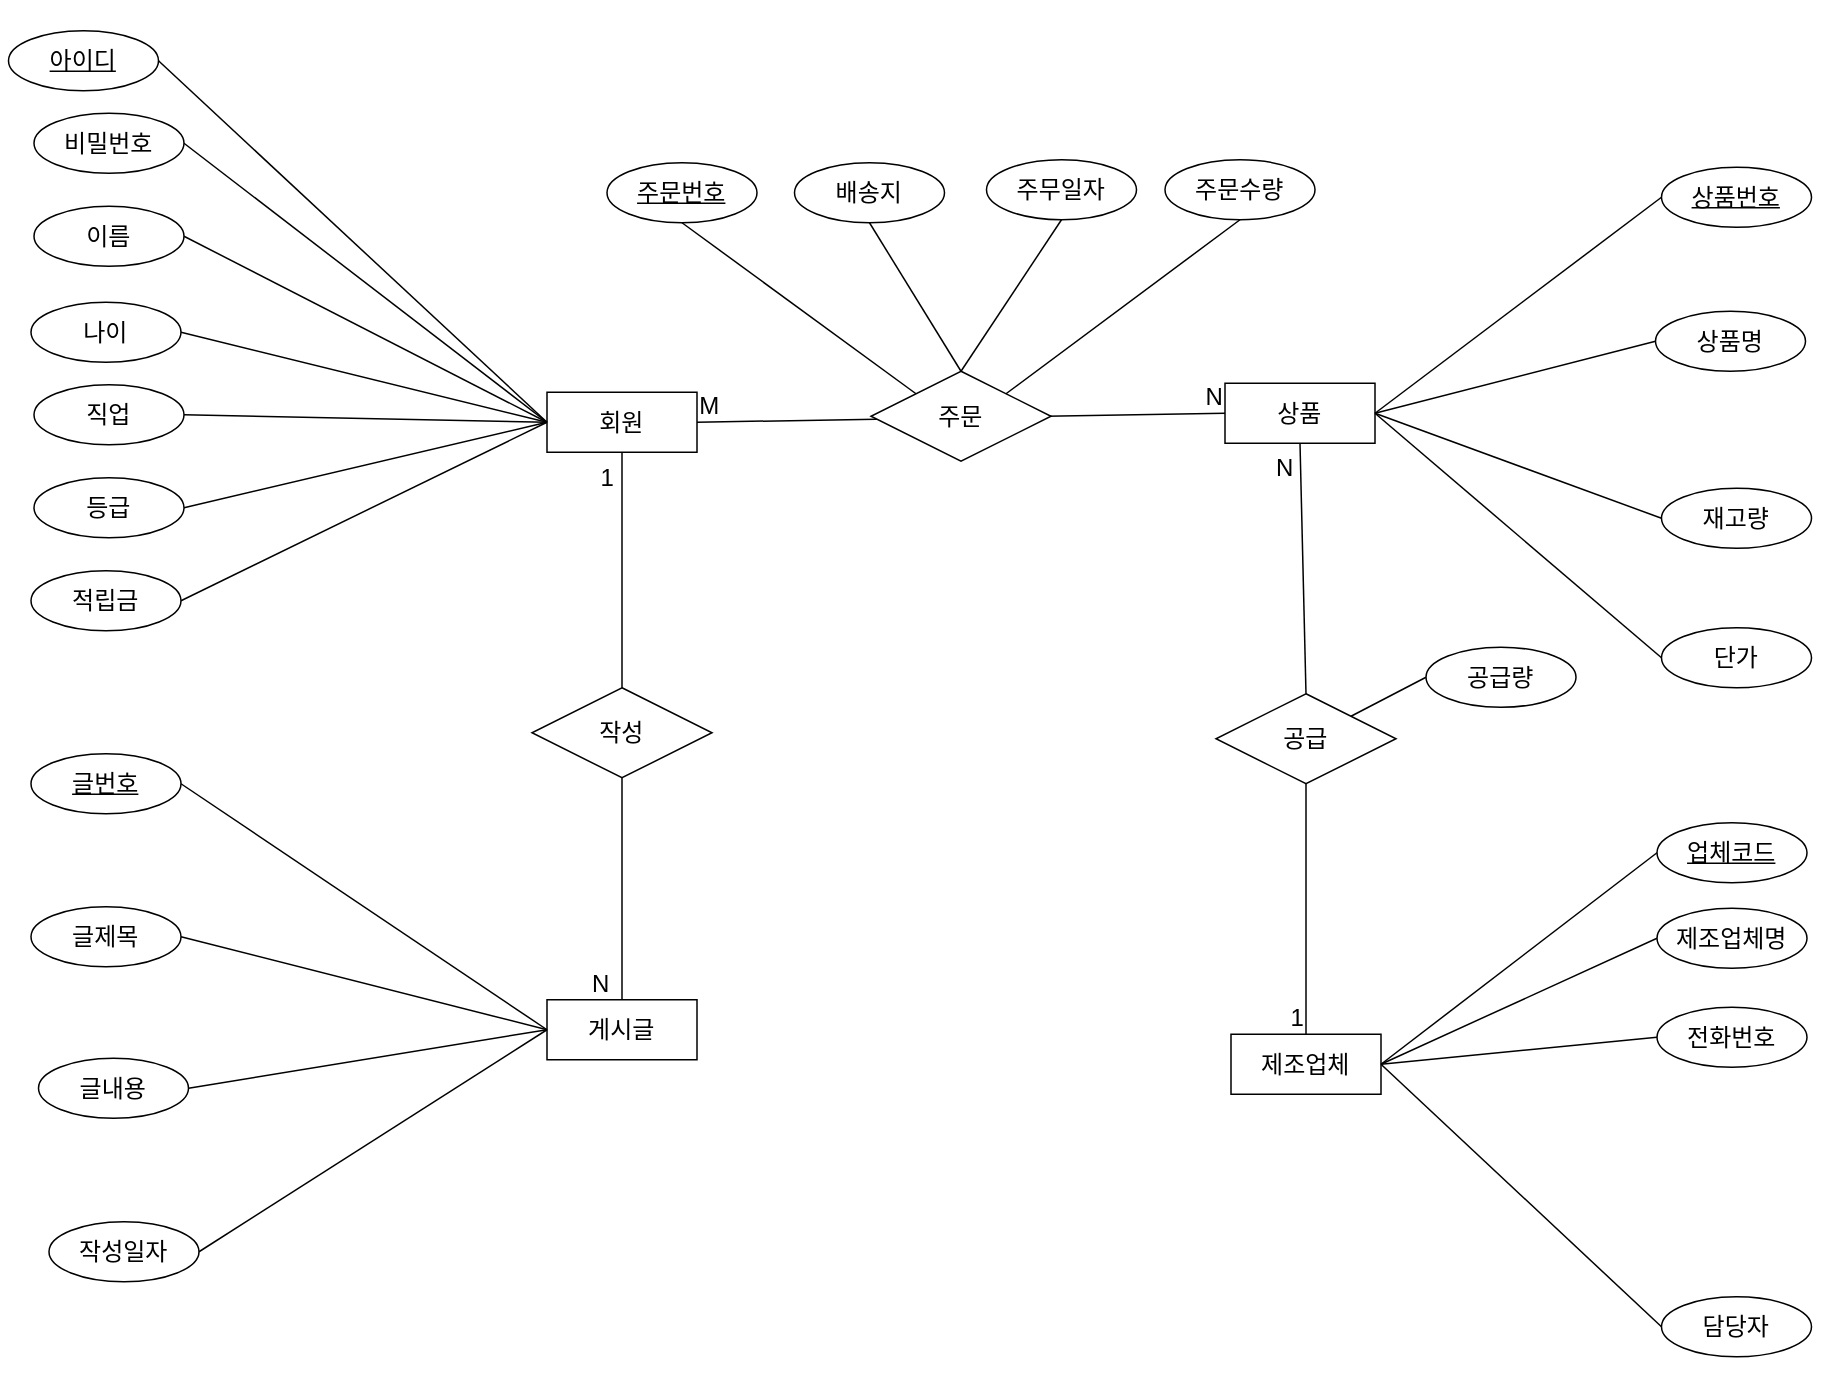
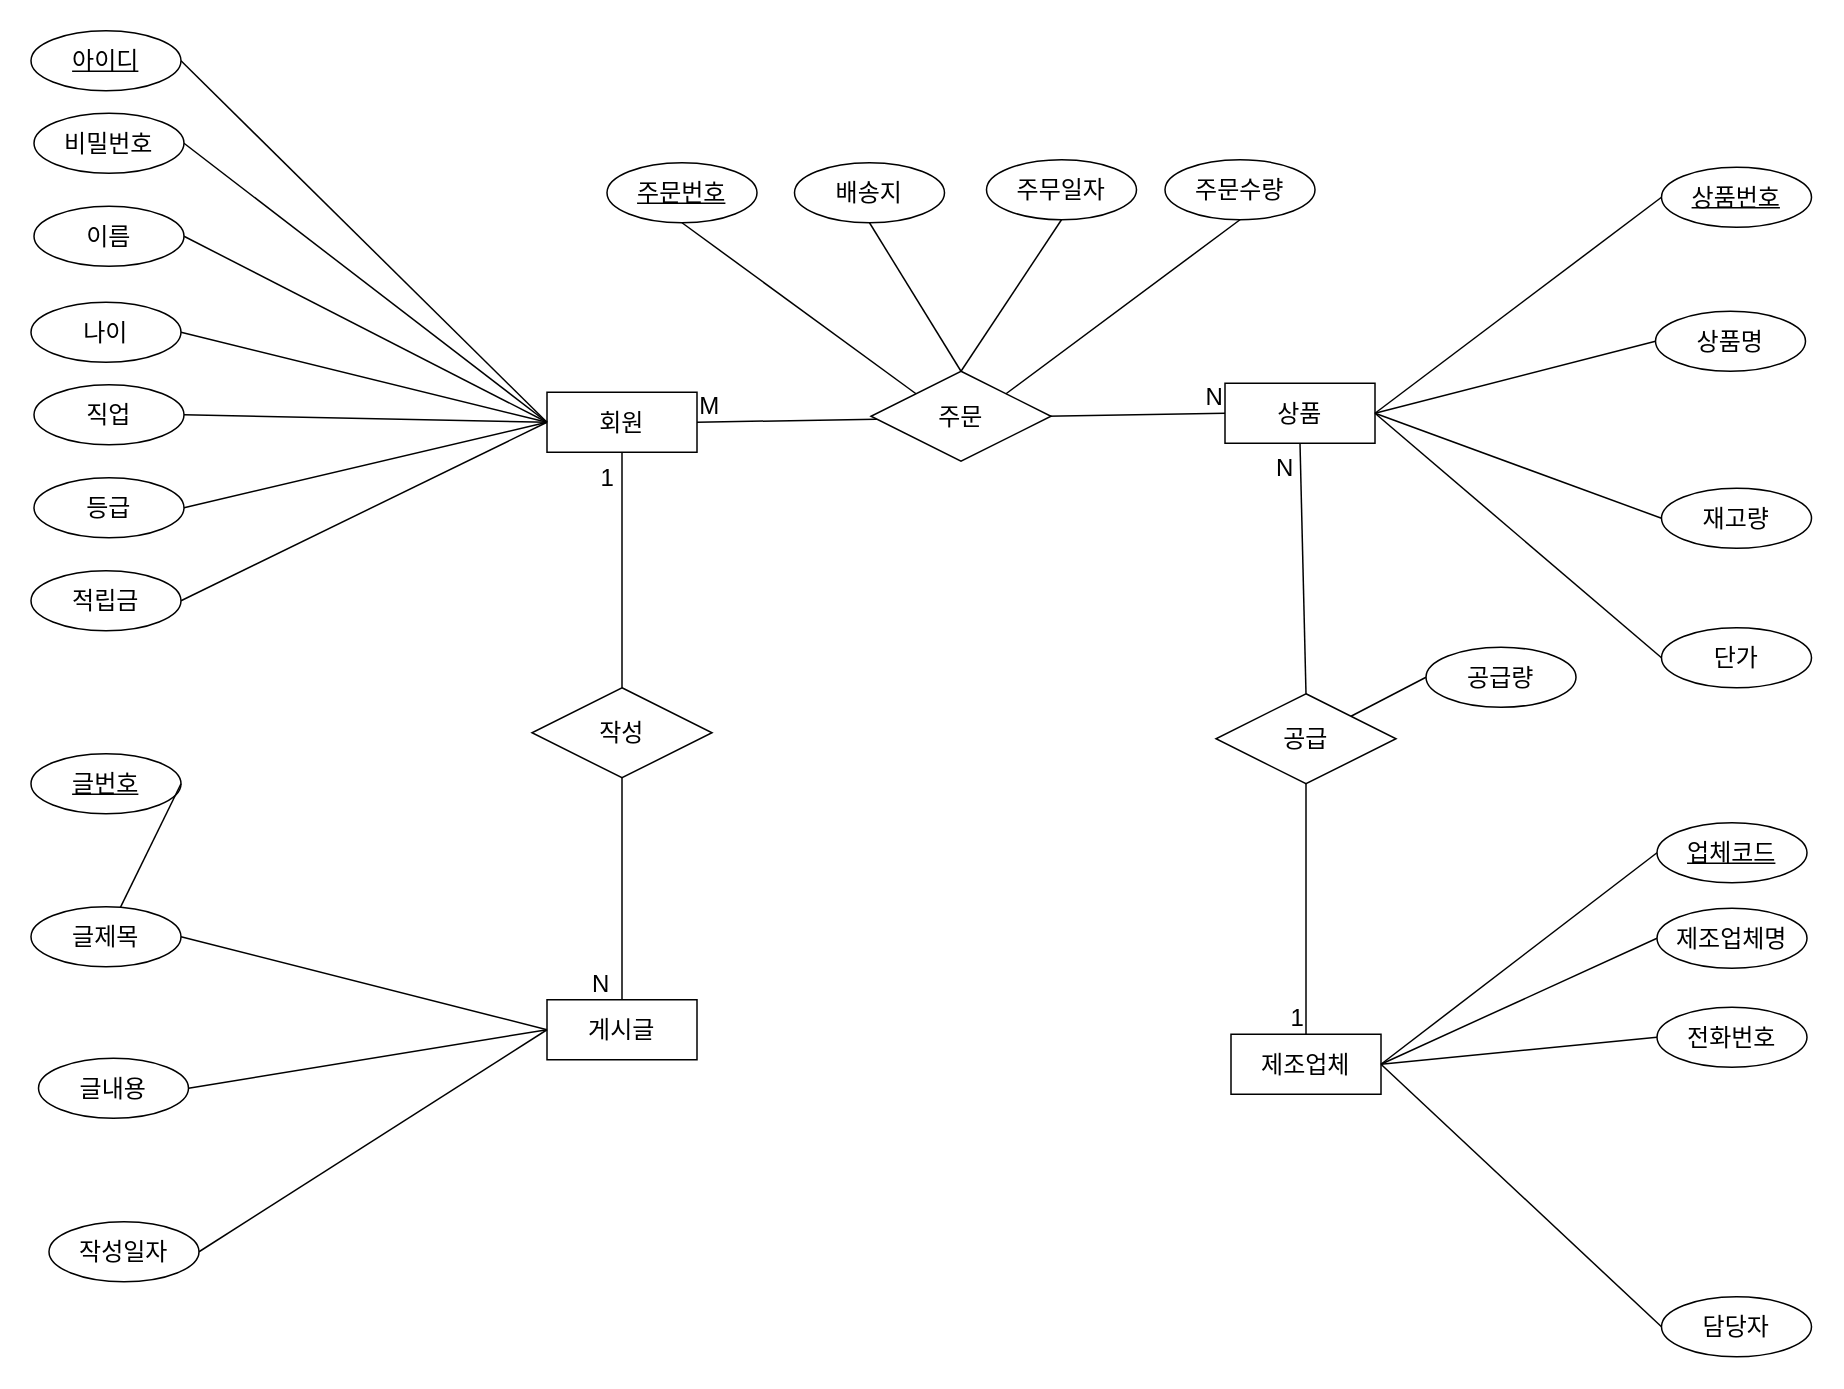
(83, 61) -> (106, 61)
(364, 907) -> (150, 846)
